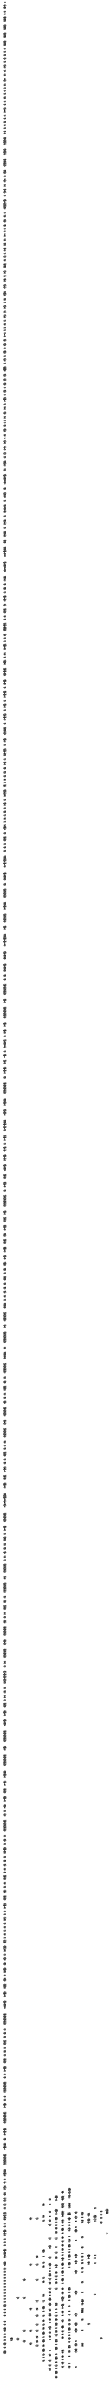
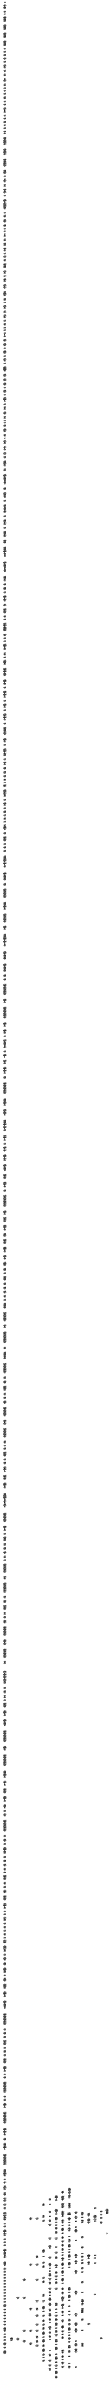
(5, 1666) -> none
none -> (5, 2319)
